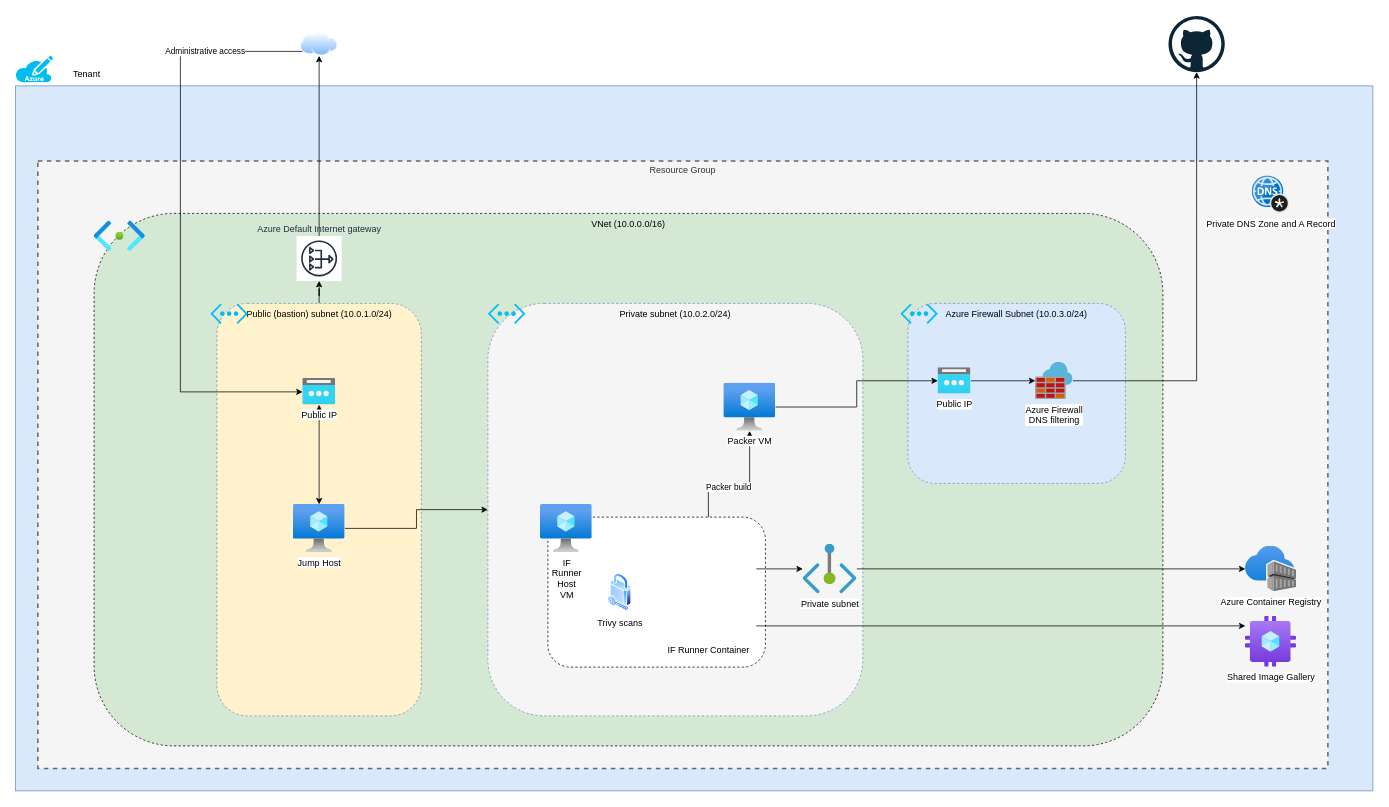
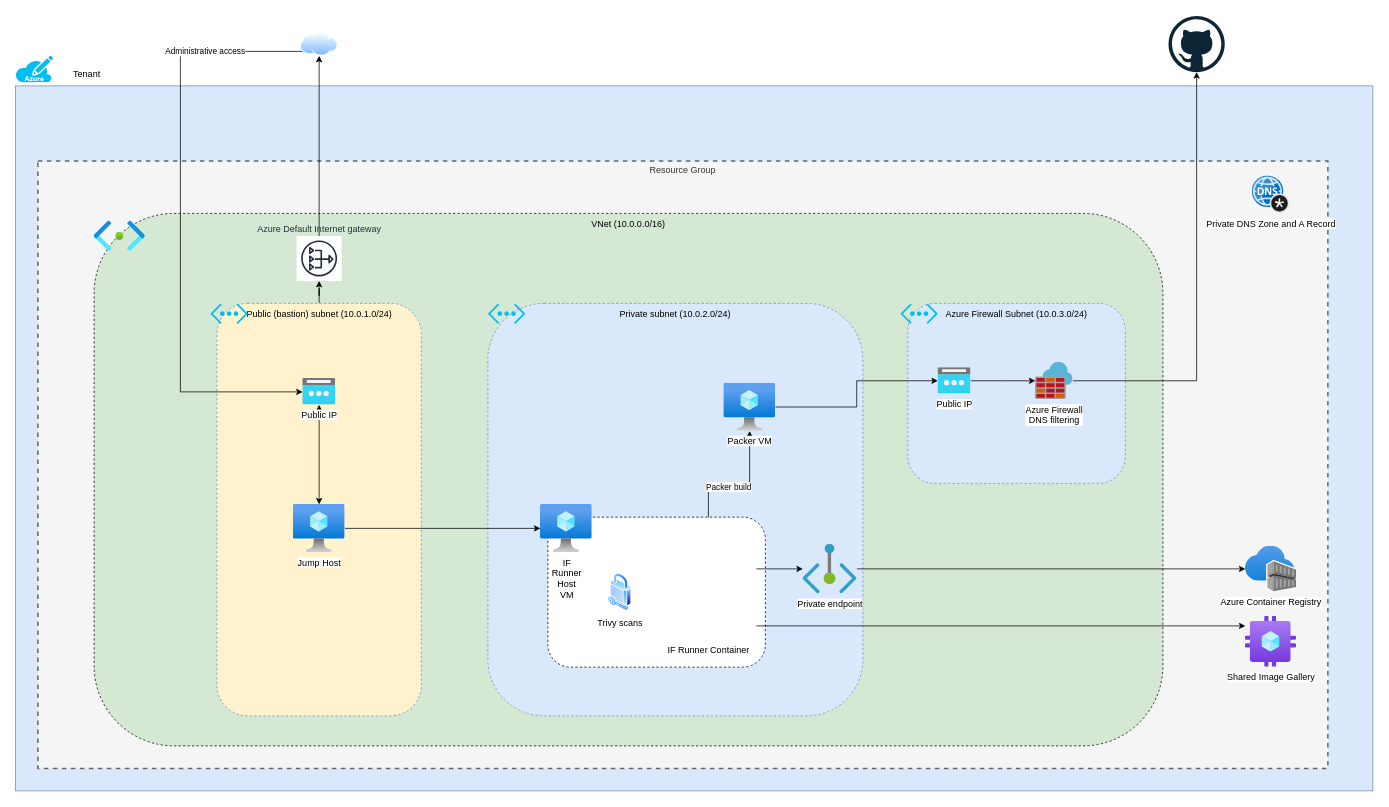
(440, 510) -> (474, 528)
(675, 510) -> (675, 510)
(830, 604) -> (830, 604)
